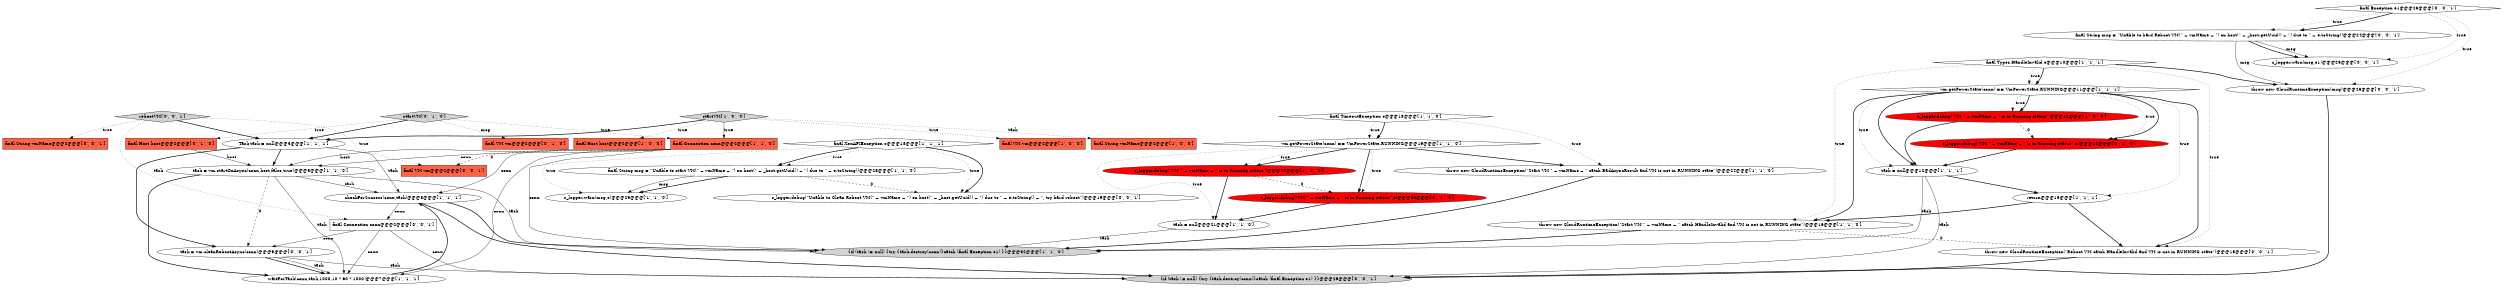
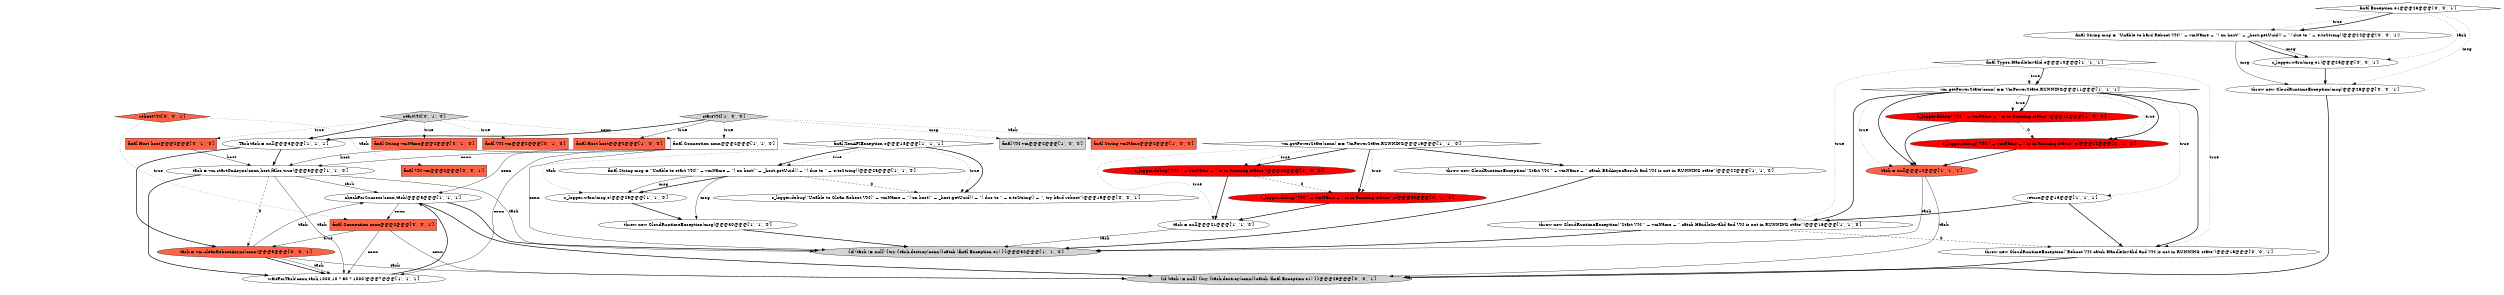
(2462, 35) -> (2462, 35)
(2467, 49) -> (2467, 49)
(2195, 71) -> (2325, 75)
(162, 117) -> (162, 117)
(1386, 117) -> none
(677, 129) -> (677, 129)
(724, 129) -> (724, 129)
(216, 130) -> none
(486, 130) -> (486, 130)
(606, 130) -> (606, 130)
(934, 130) -> (934, 130)
(55, 144) -> none
(364, 144) -> (364, 144)
none -> (424, 144)
(724, 144) -> (724, 144)
(1043, 144) -> (1043, 144)
(564, 151) -> none
(373, 155) -> (304, 217)
(159, 171) -> (159, 171)
(551, 171) -> (551, 171)
(1922, 171) -> (1922, 171)
(1991, 184) -> none
(383, 225) -> (383, 225)
none -> (698, 225)
(328, 238) -> (328, 238)
(246, 252) -> (246, 252)
